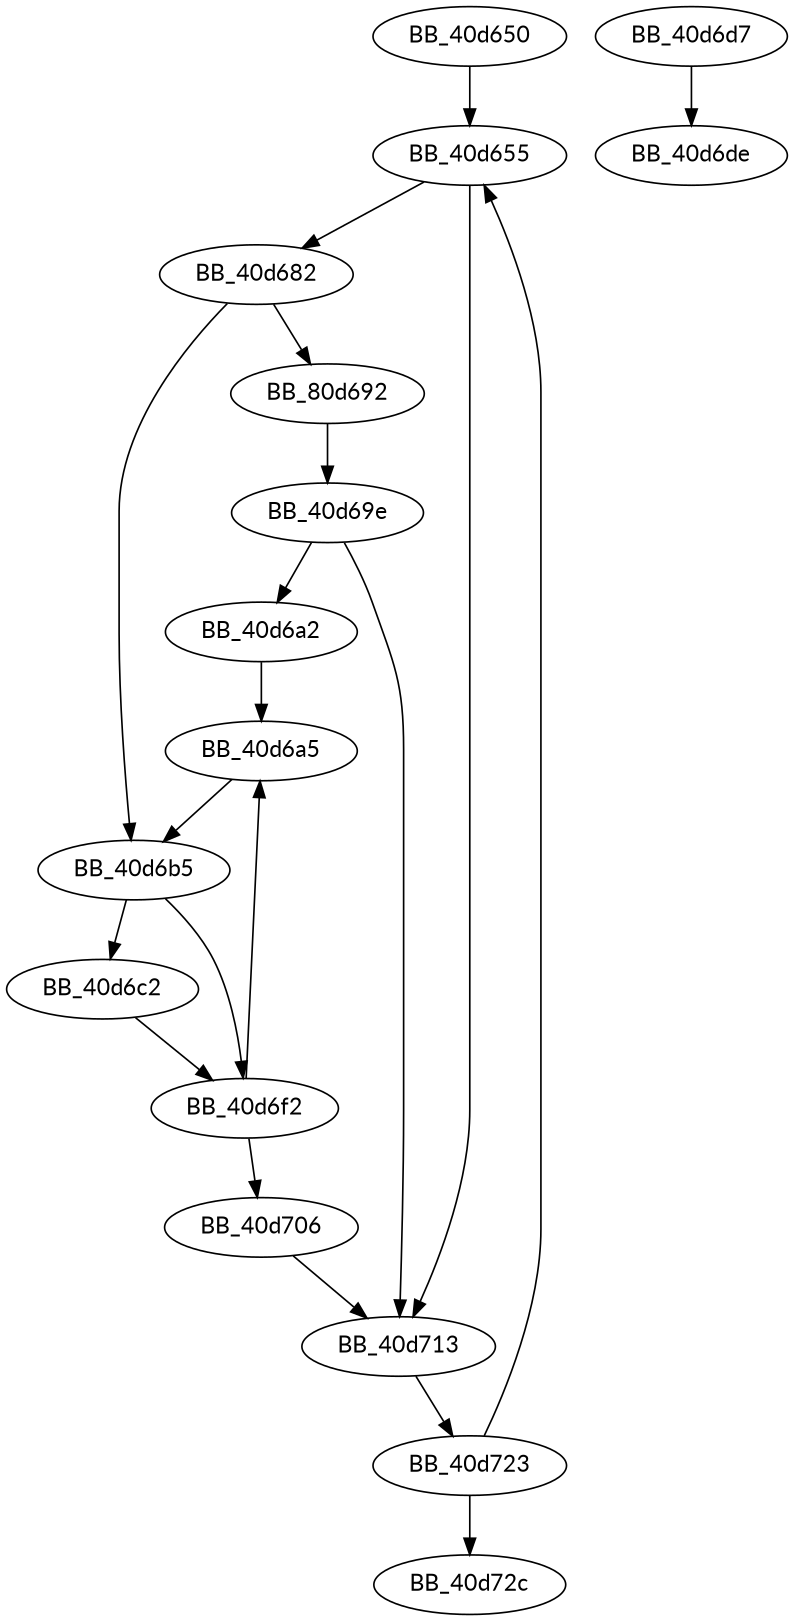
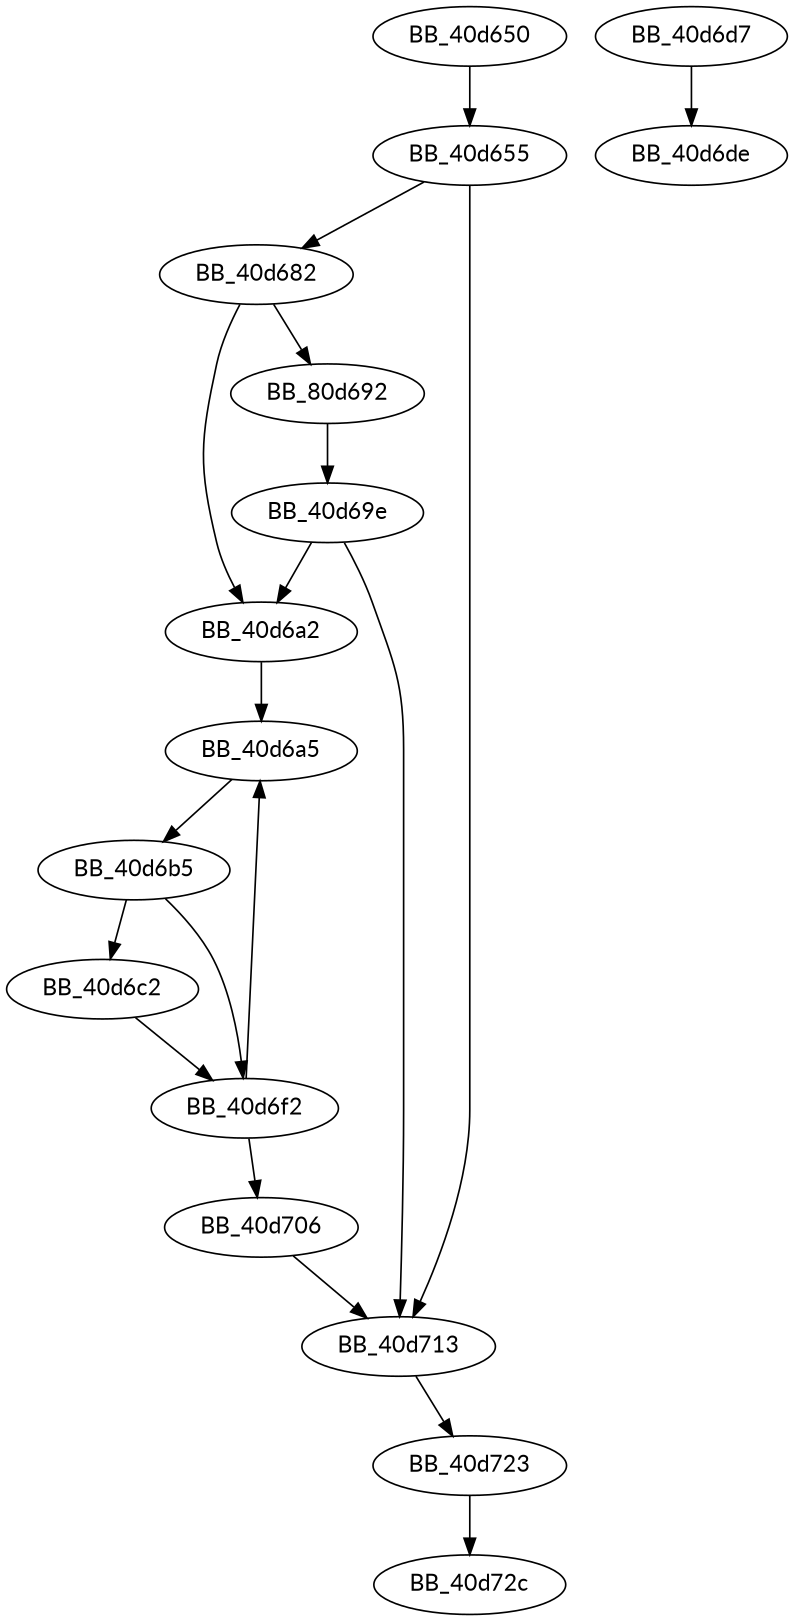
(119, 548) -> (204, 446)
(541, 819) -> none
